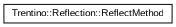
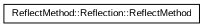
(88, 14) -> (102, 14)
